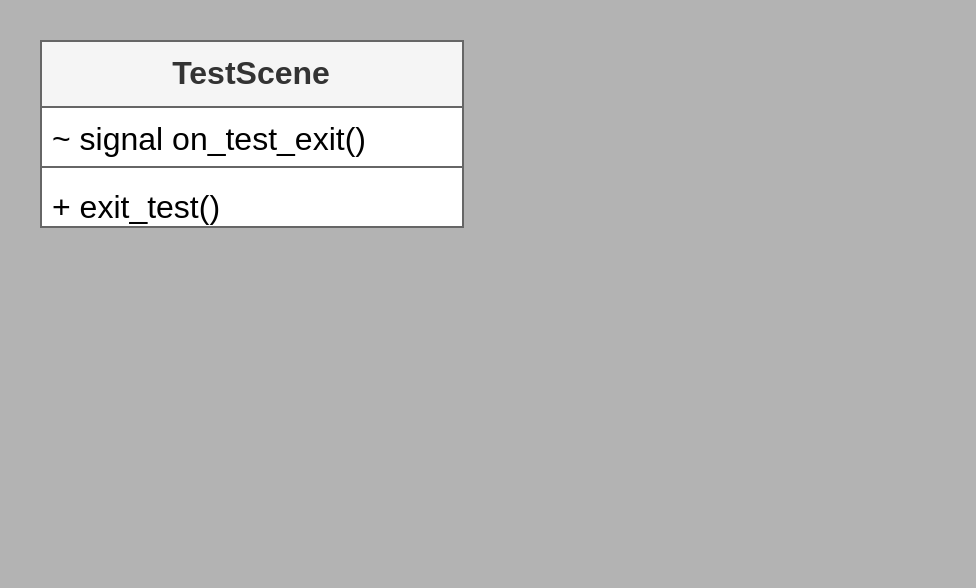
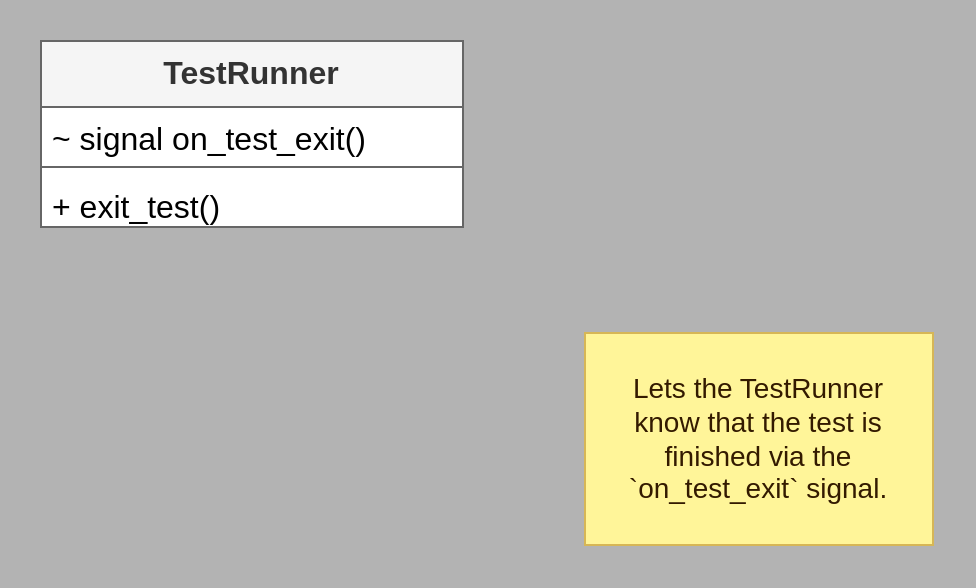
(252, 74) -> (252, 74)
none -> (759, 439)
